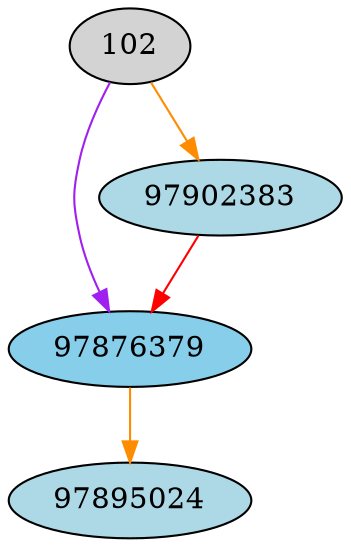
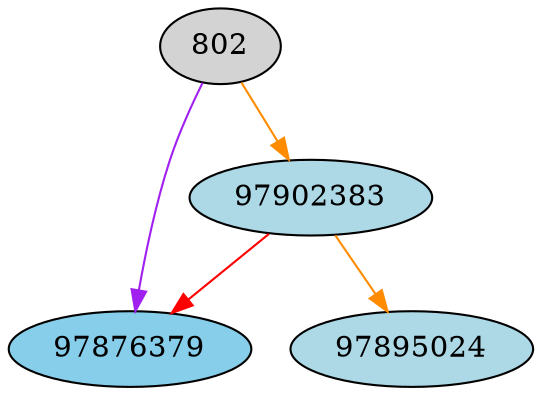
(130, 46) -> (220, 46)
(130, 414) -> (355, 265)
